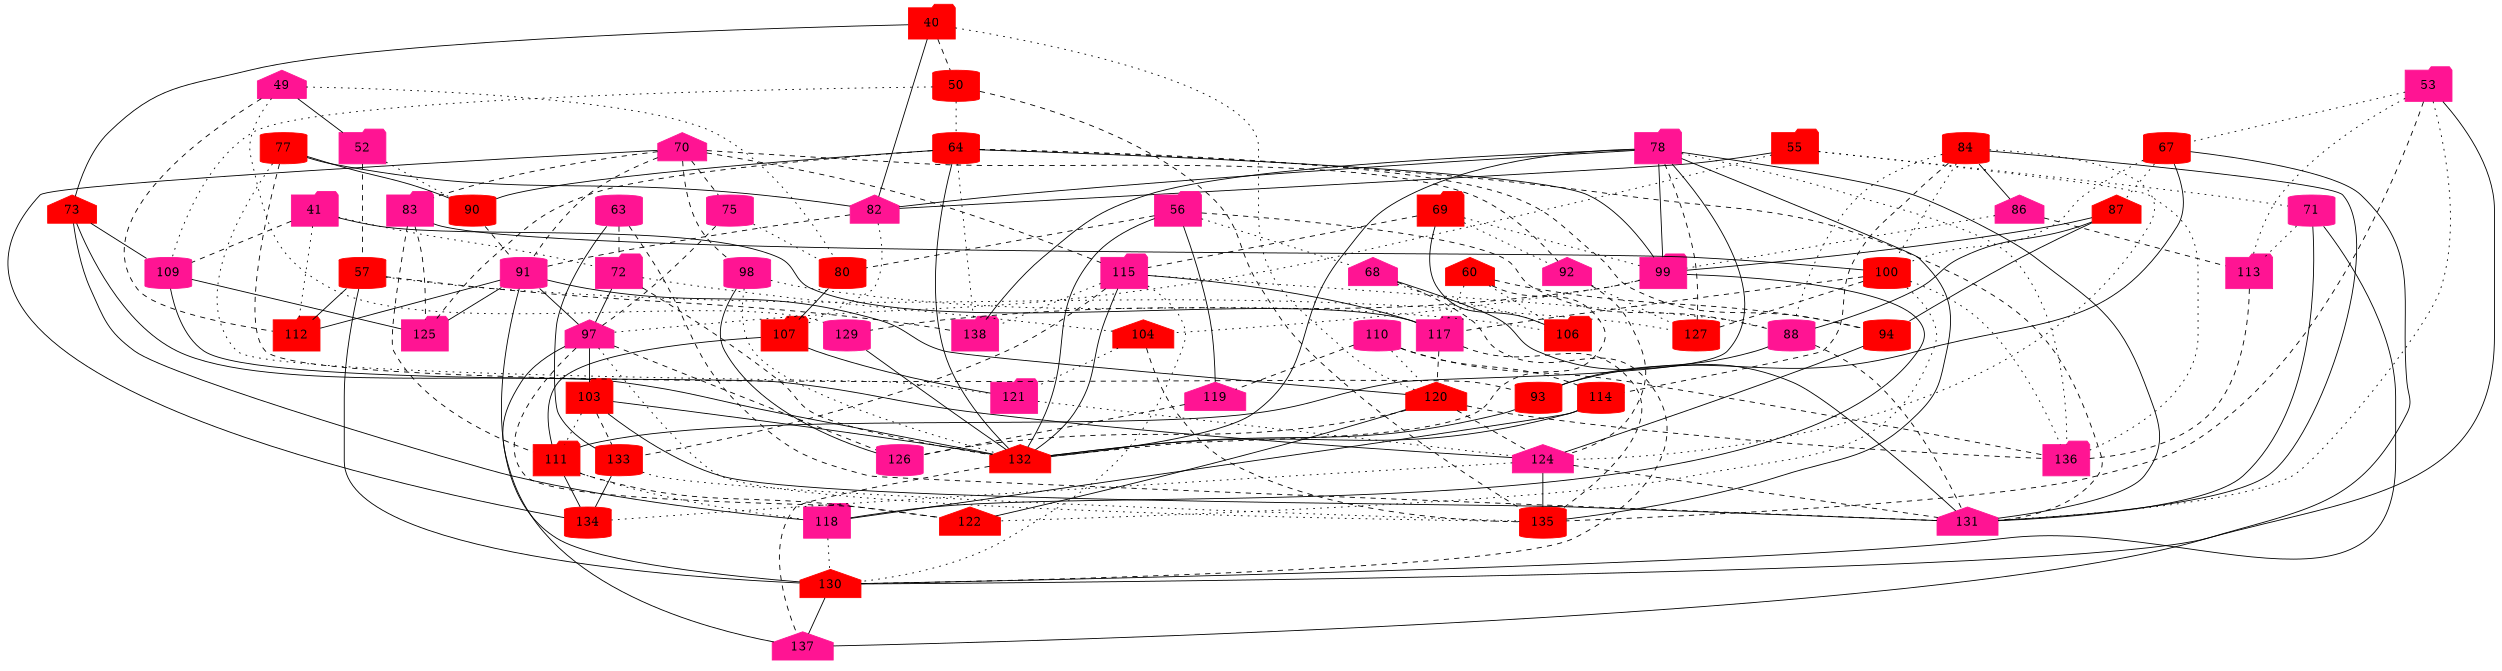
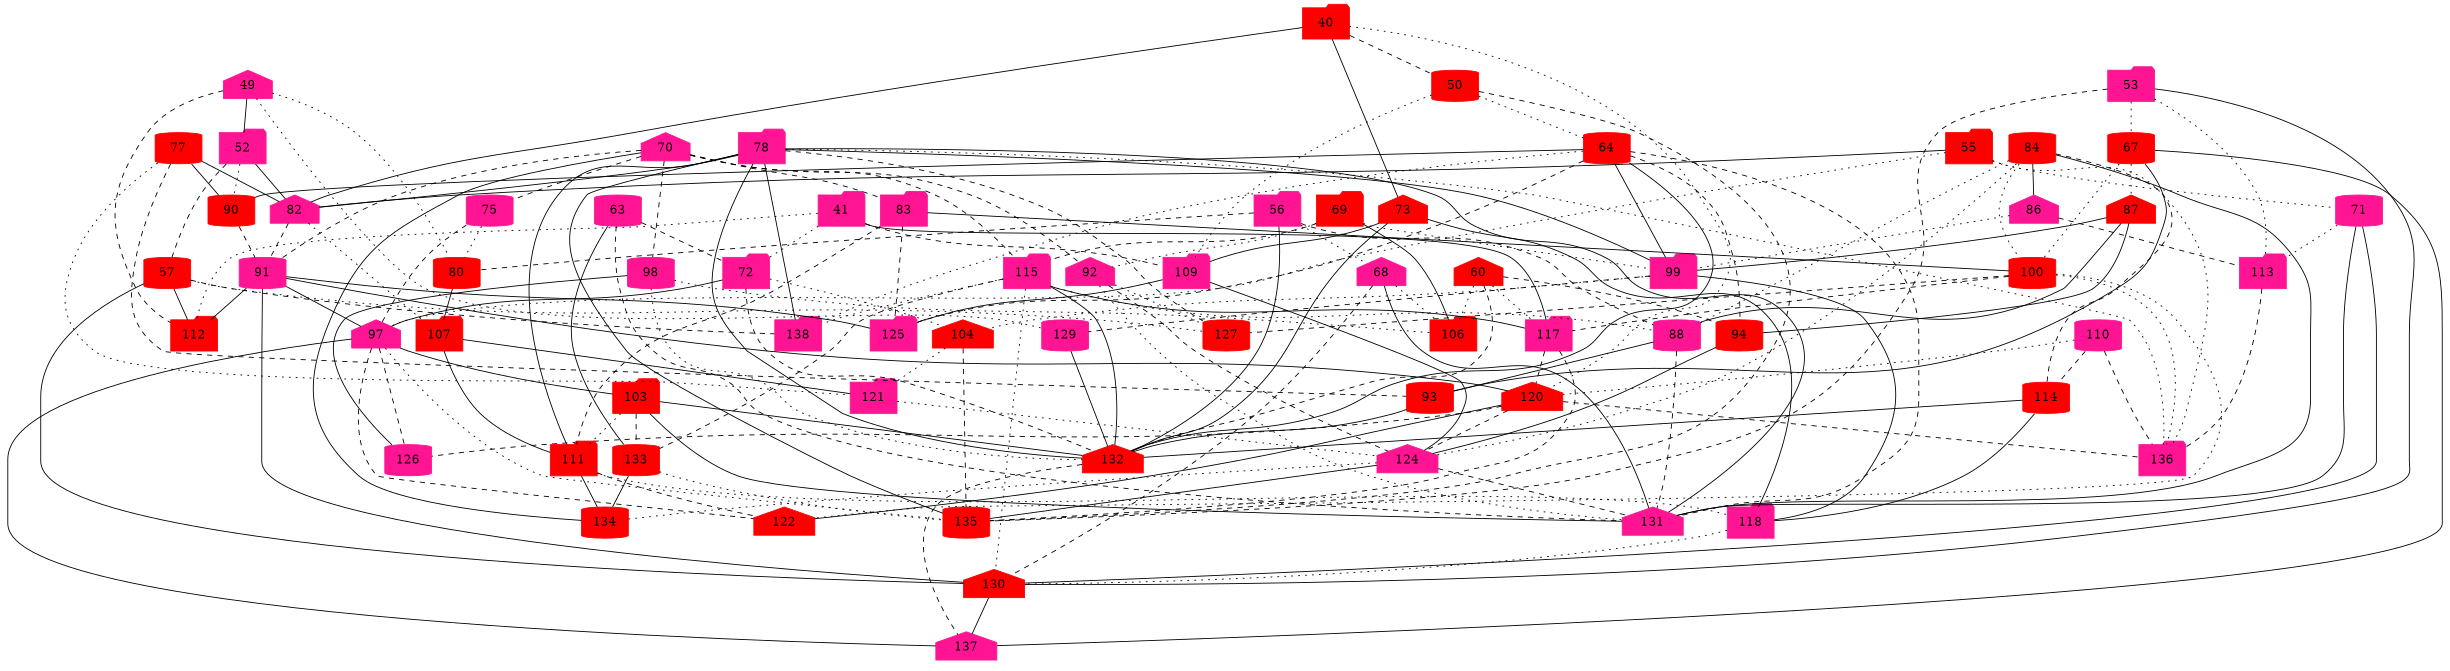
none -> (270, 181)
(168, 273) -> (1186, 273)
(1215, 398) -> none
(2339, 430) -> (1319, 457)
